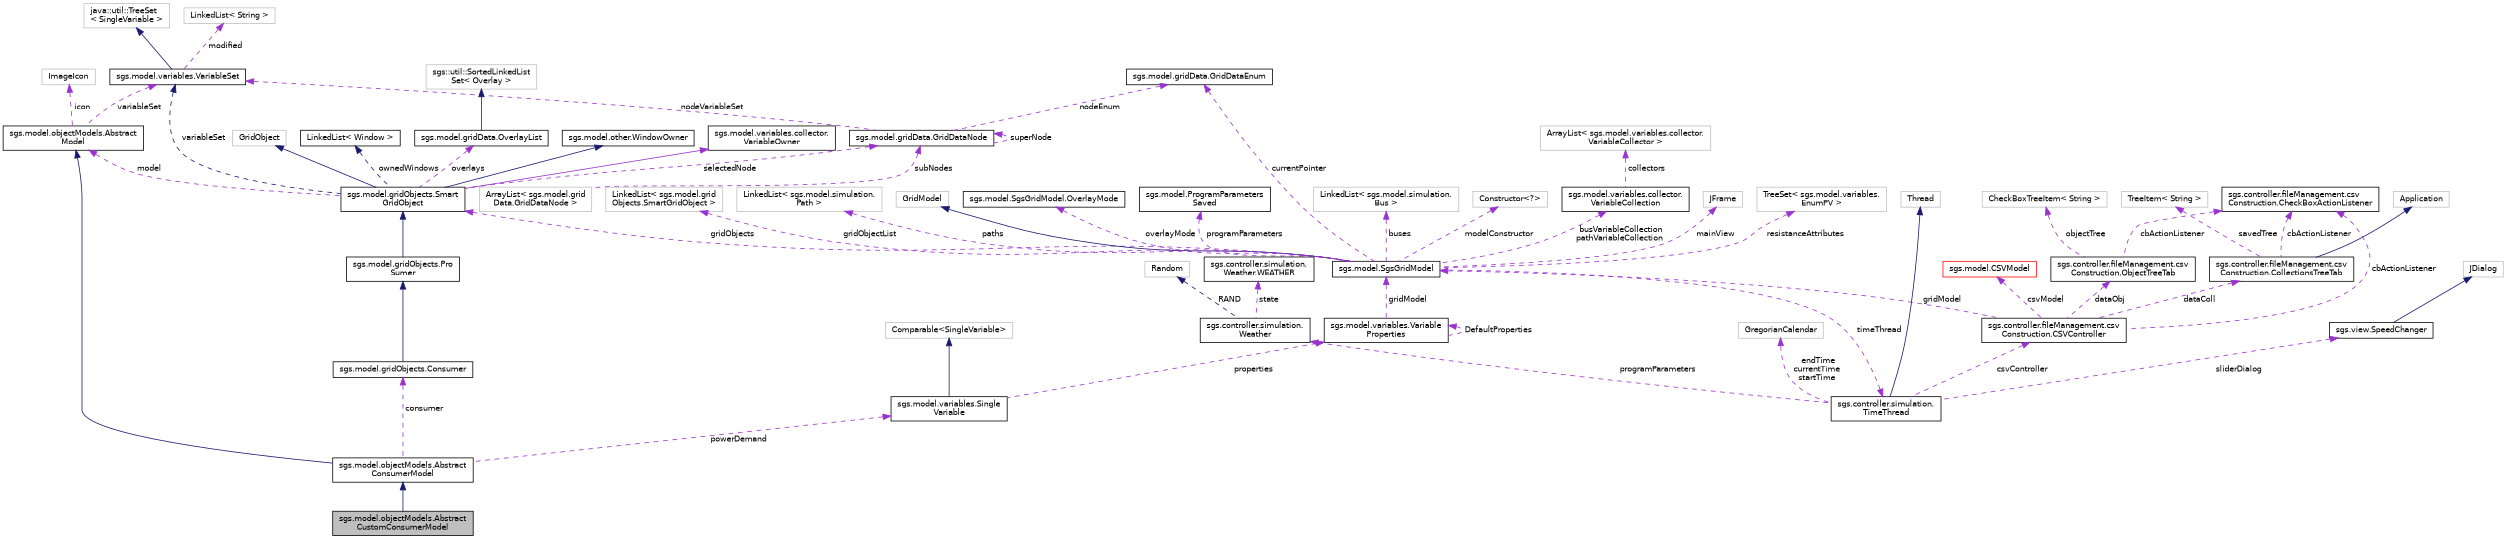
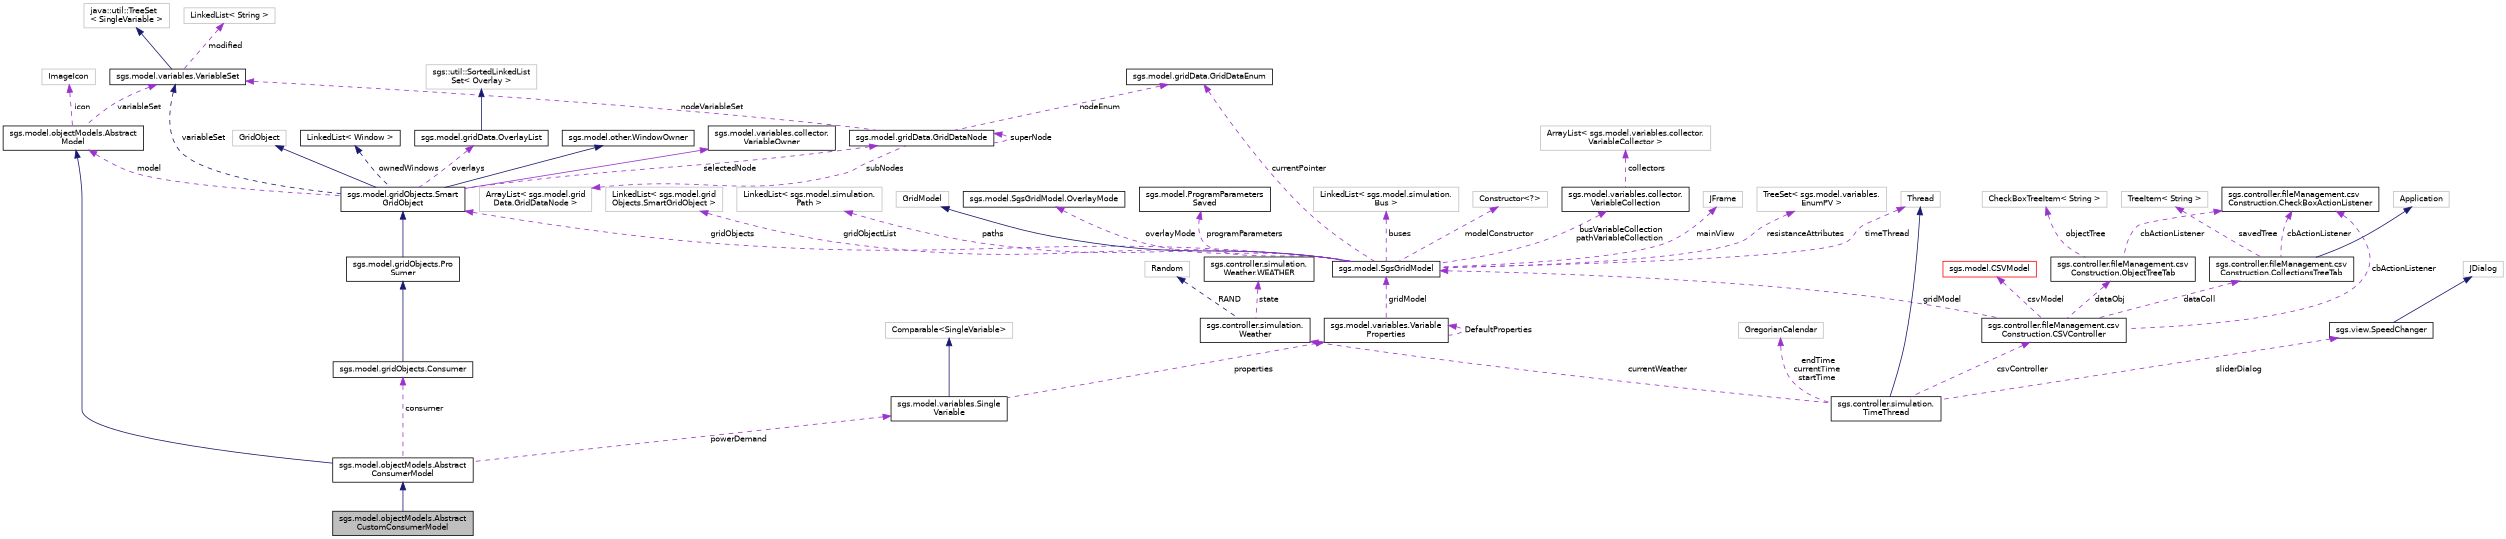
(761, 185) -> (757, 186)
(1718, 287) -> (1675, 260)
(1657, 370) -> (1657, 370)
